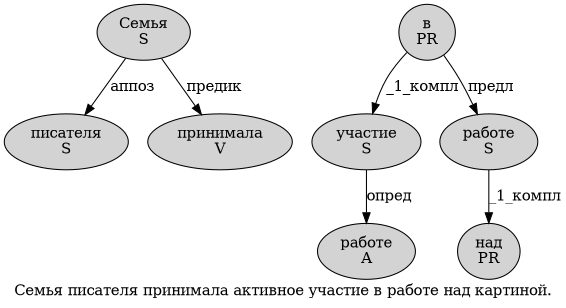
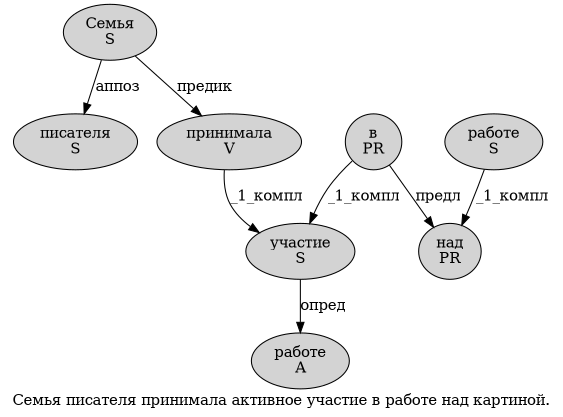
(460, 79) -> (408, 192)
none -> (229, 202)
